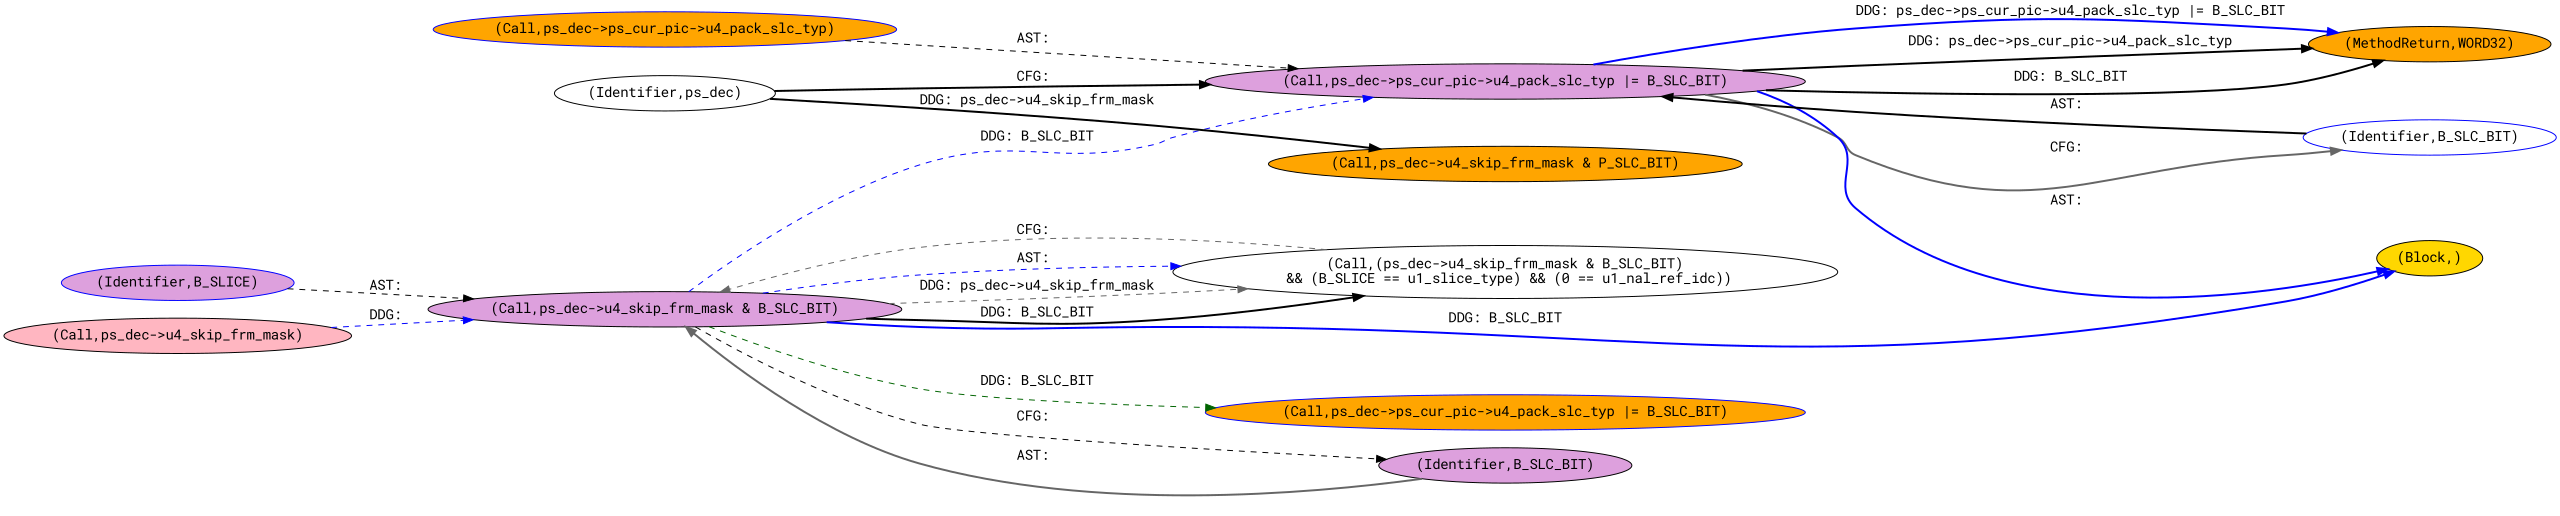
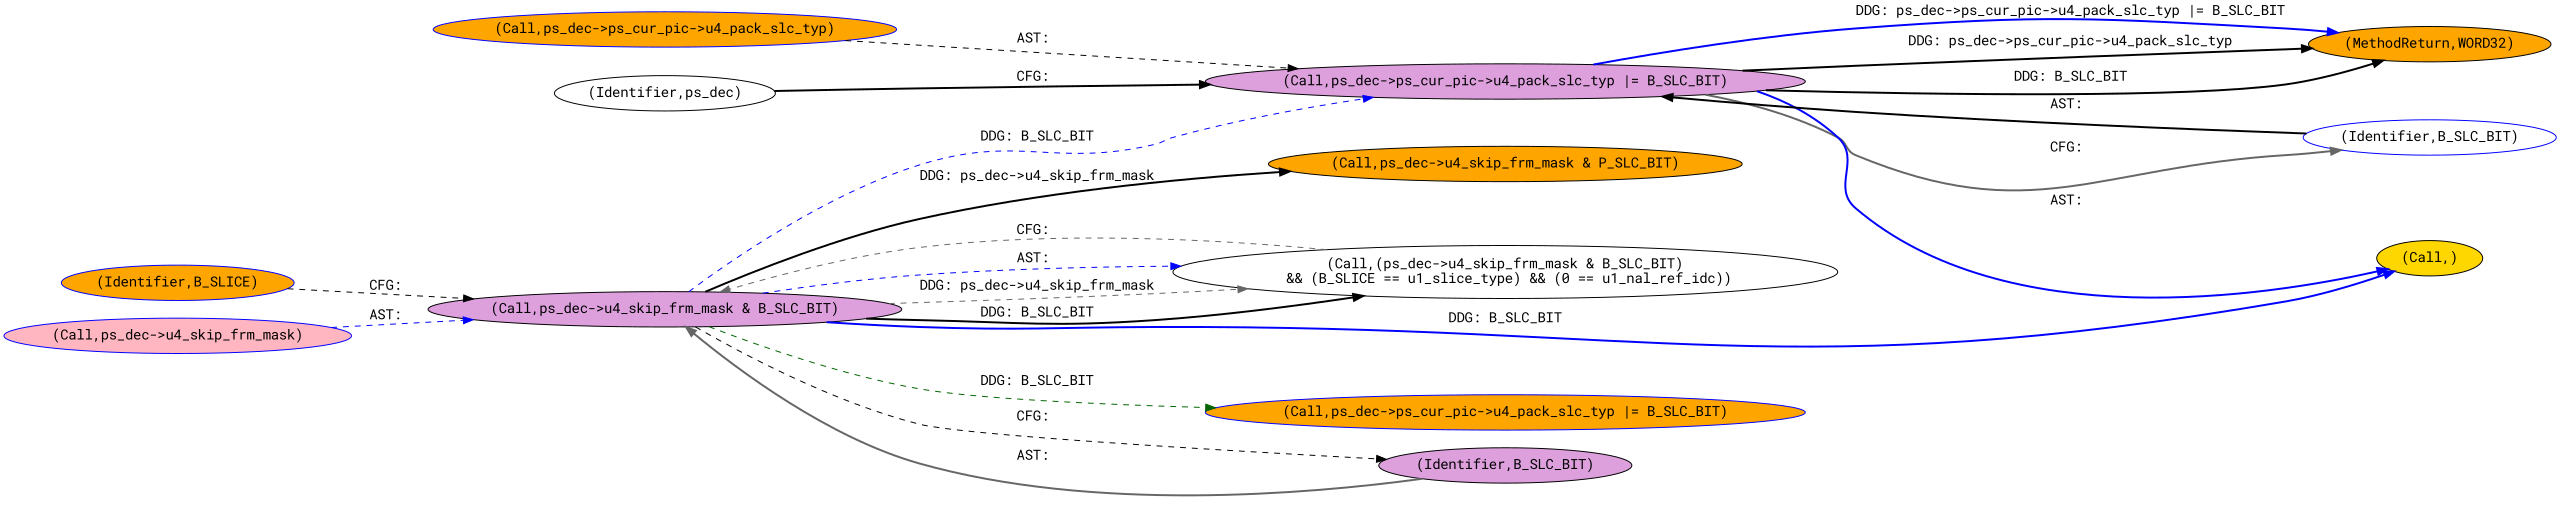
(1070, 119) -> (987, 206)
(2430, 258) -> (2430, 258)
(178, 283) -> (178, 283)
(390, 286) -> (390, 286)
(390, 316) -> (390, 316)
(178, 336) -> (178, 336)
